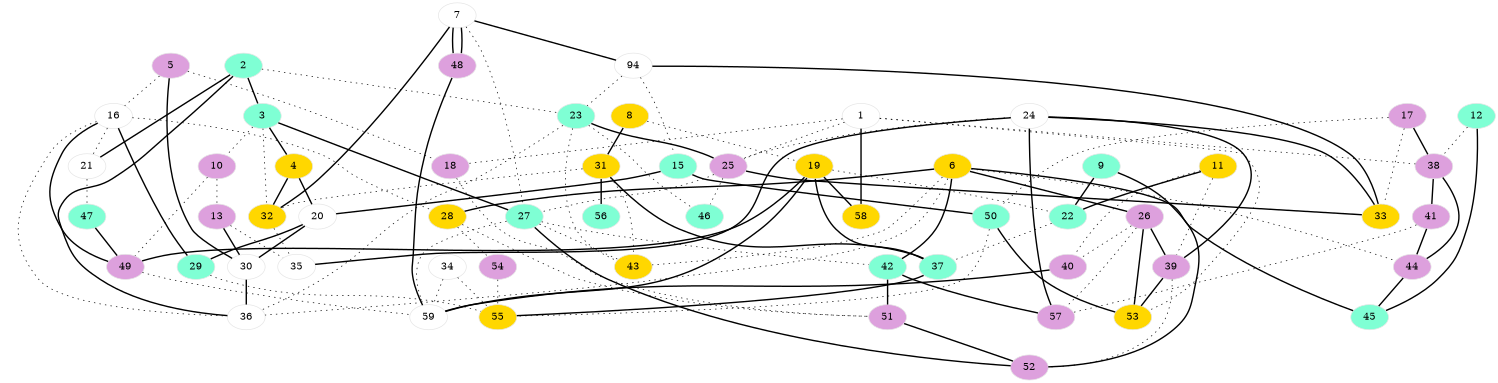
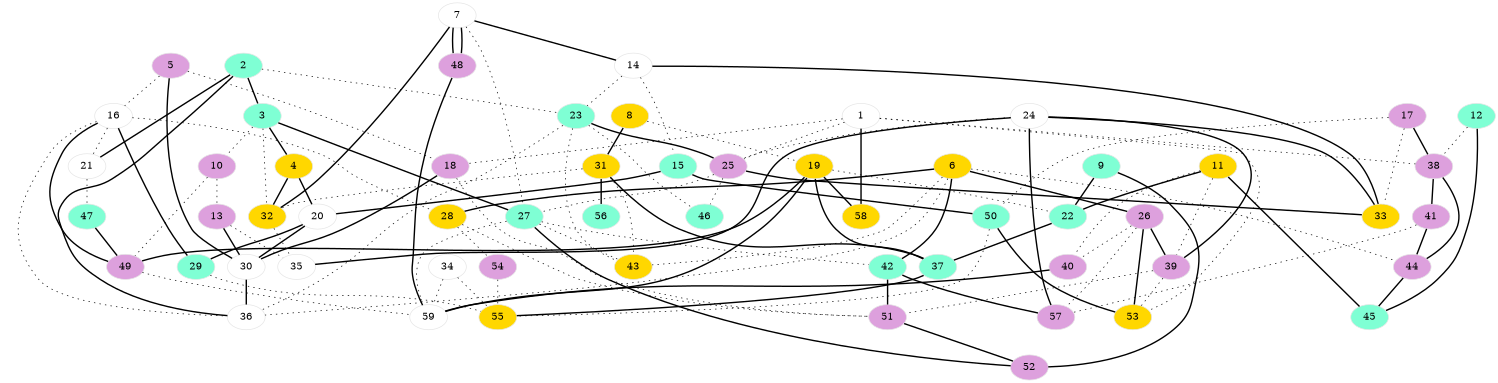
(633, 66) -> (633, 66)
none -> (352, 224)
(1204, 237) -> (1294, 242)
(1000, 243) -> (1000, 243)
(1155, 288) -> (1155, 288)
(1139, 344) -> (1029, 292)
